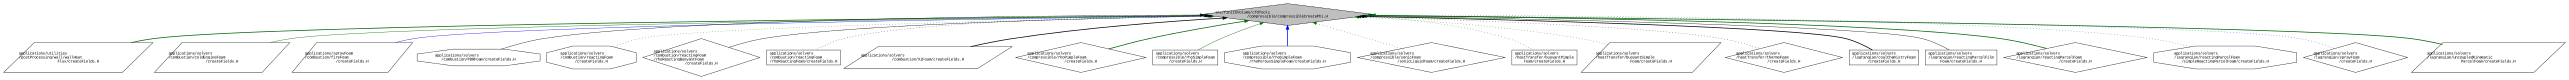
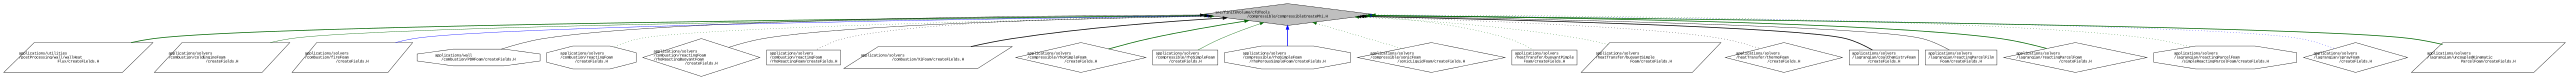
(352, 57) -> (352, 57)
(479, 57) -> (479, 57)
